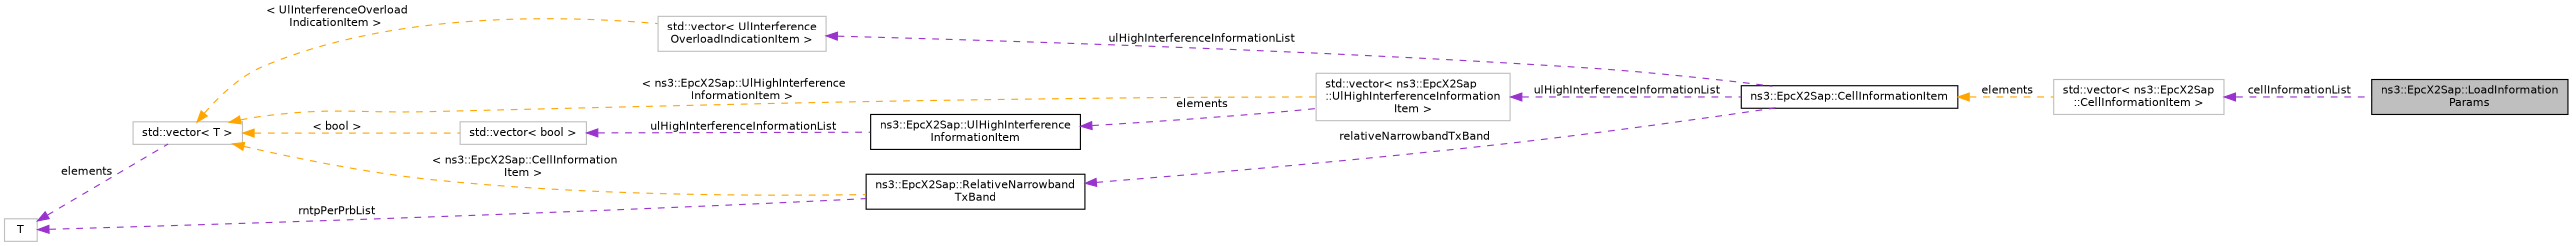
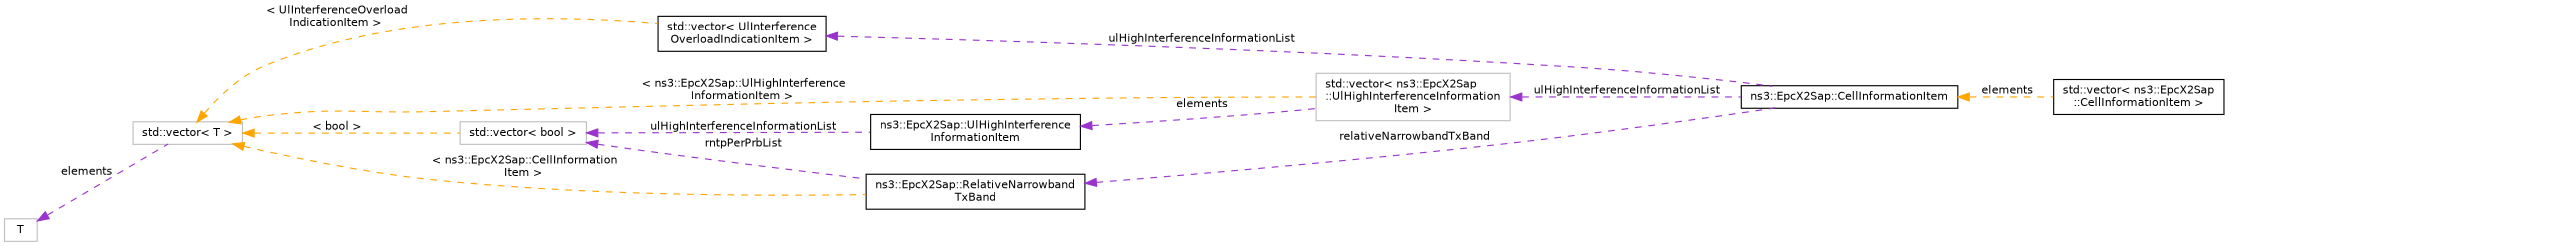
(742, 34) -> (742, 34)
(2139, 97) -> (2139, 97)
(2470, 97) -> none
(458, 216) -> (732, 162)
